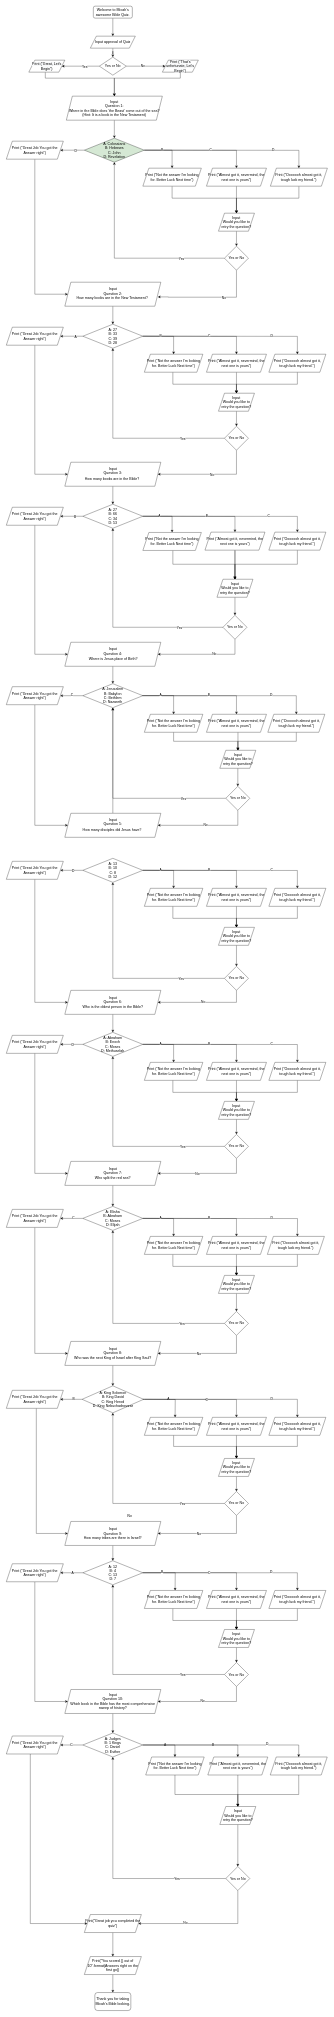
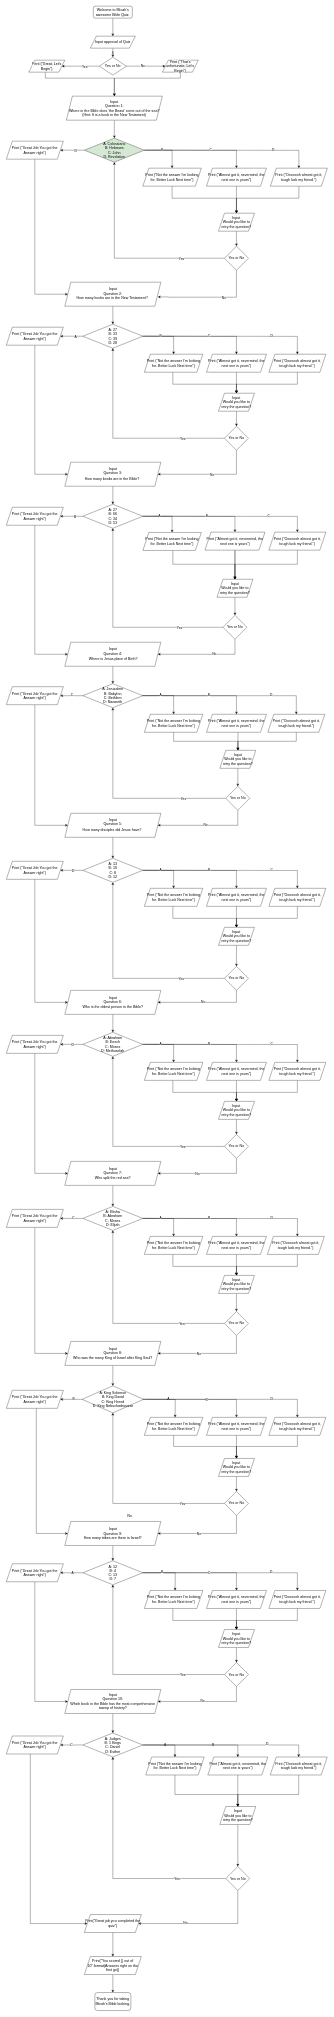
(113, 807) -> (113, 855)
(113, 1353) -> (113, 1353)
